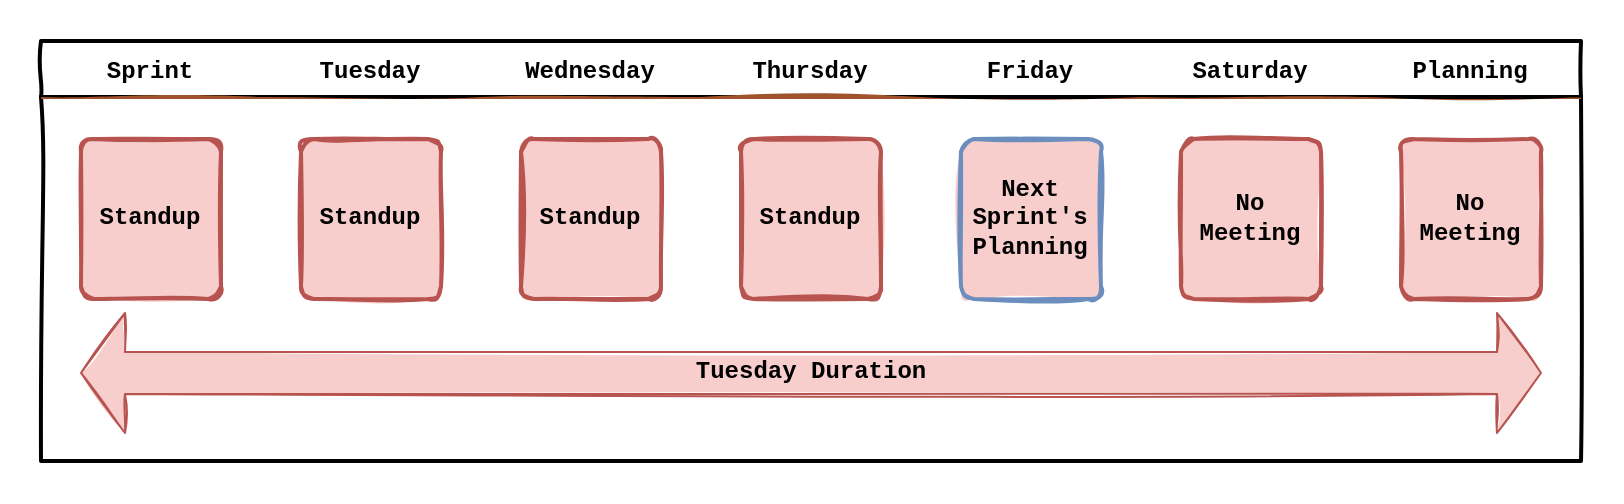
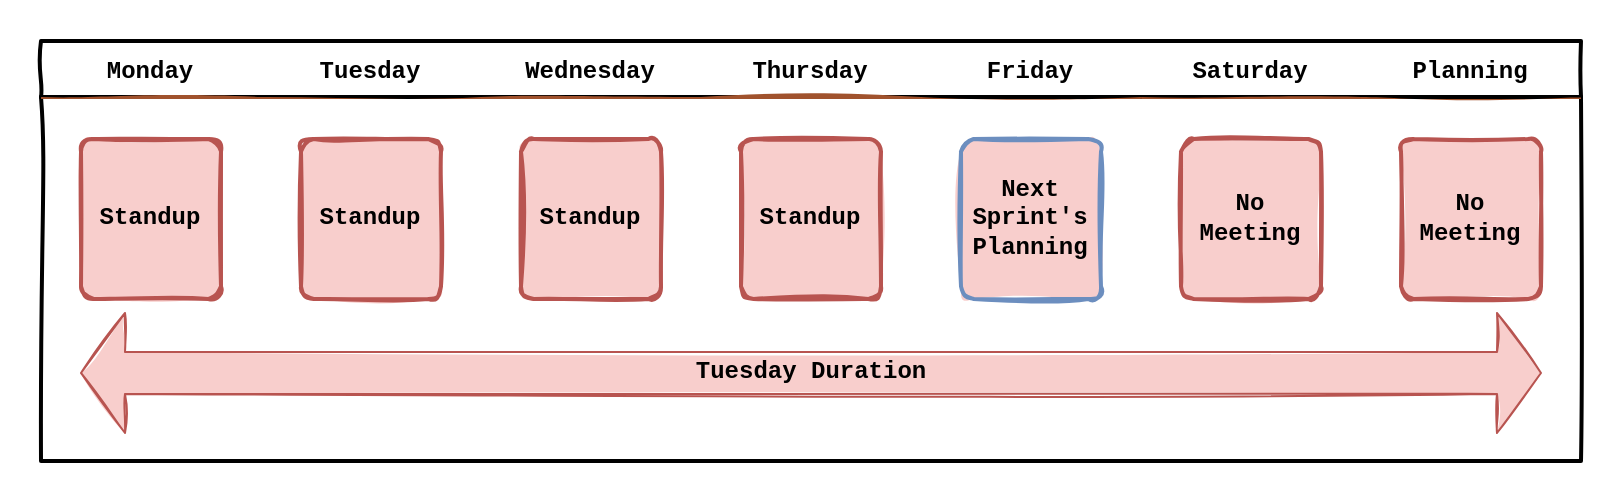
(150, 70) -> (150, 70)
